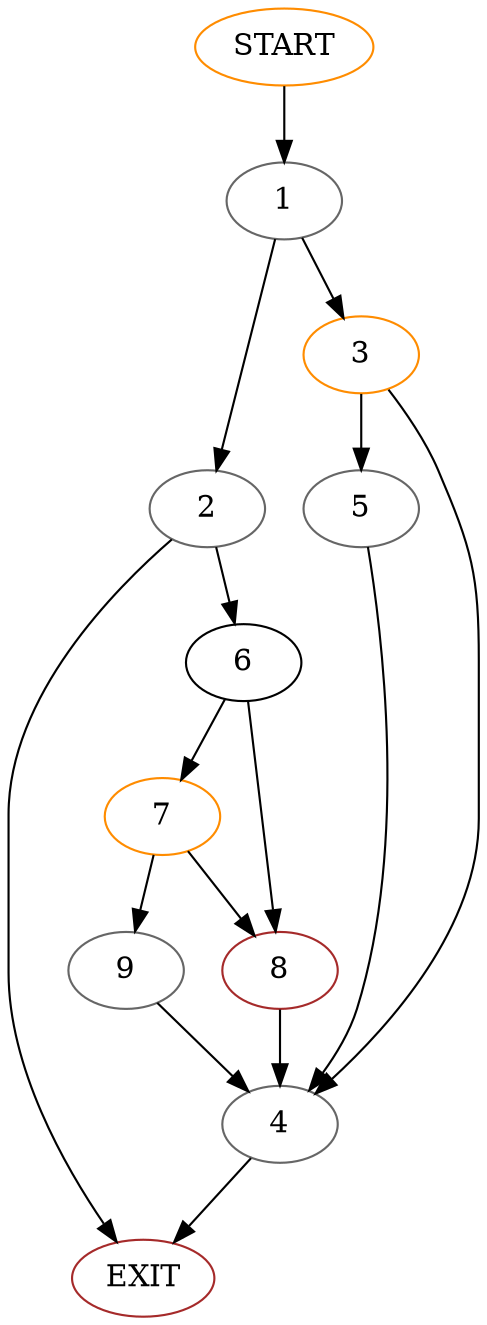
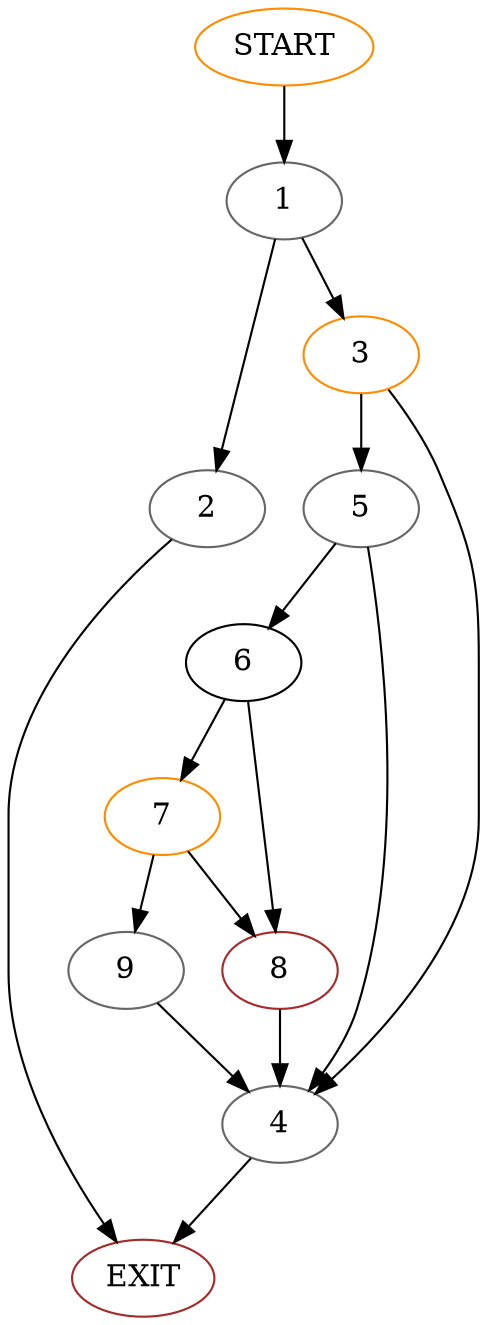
(223, 575) -> (309, 577)
